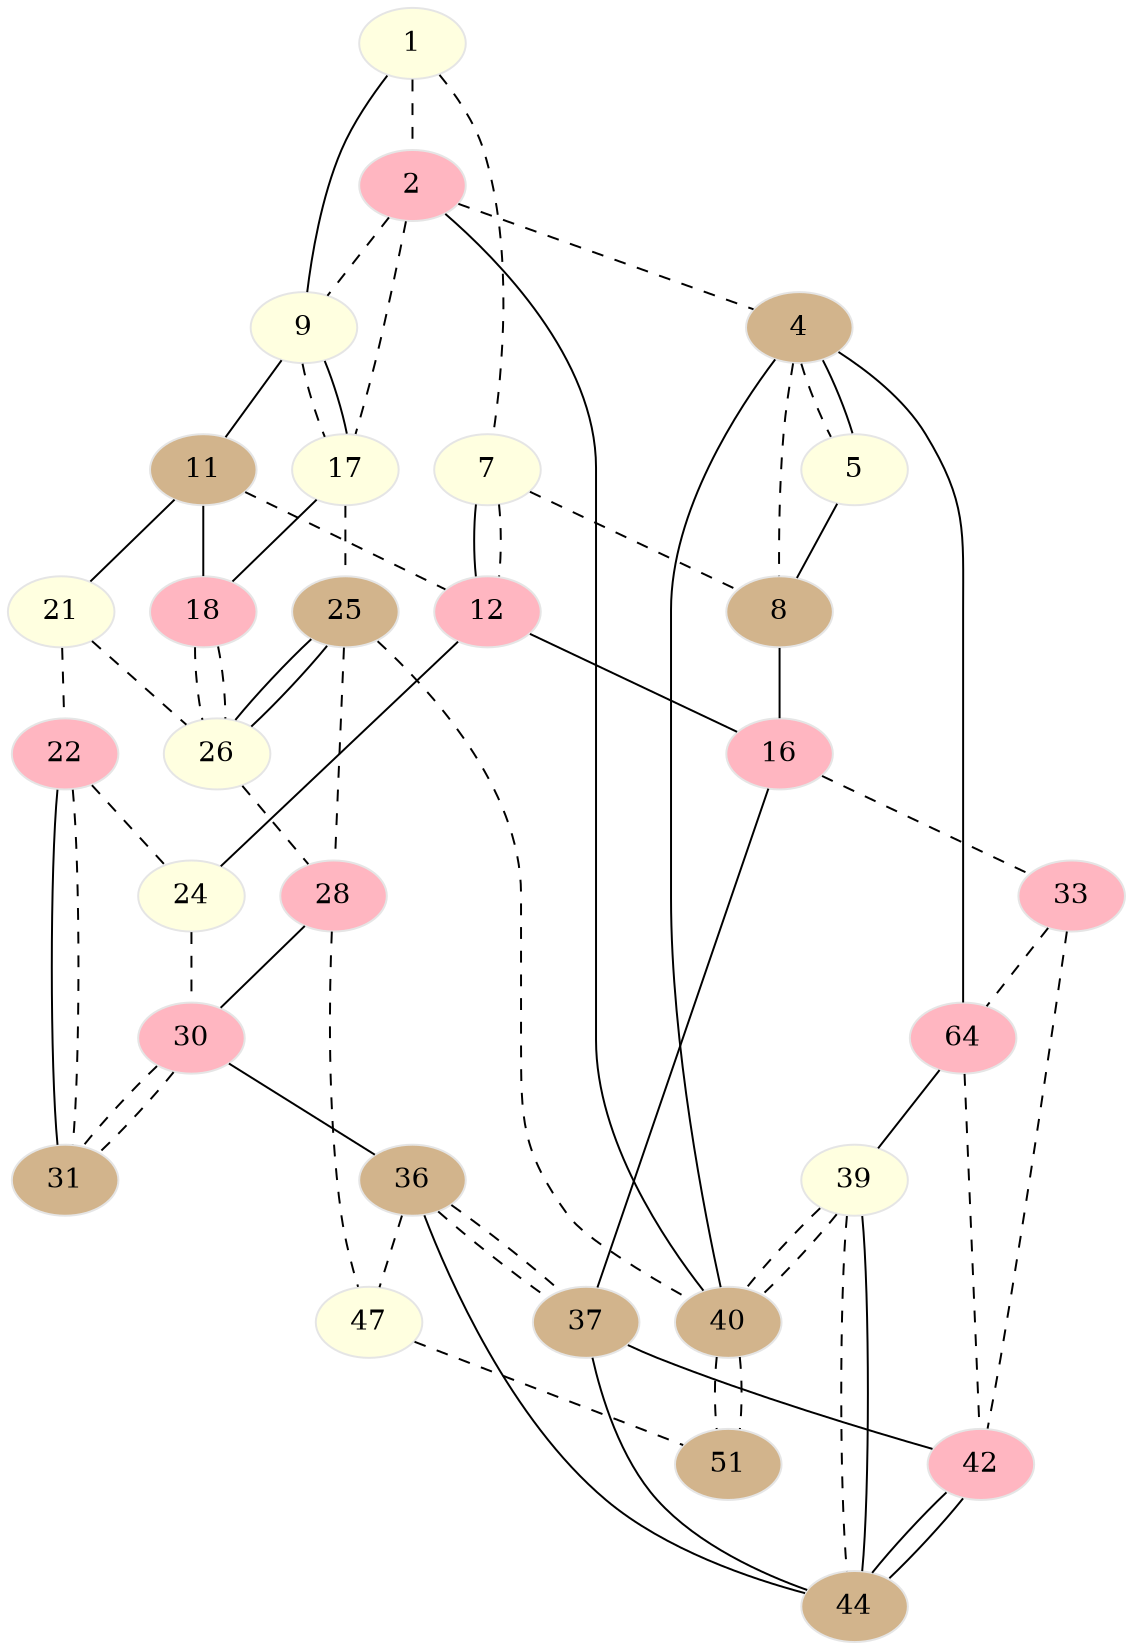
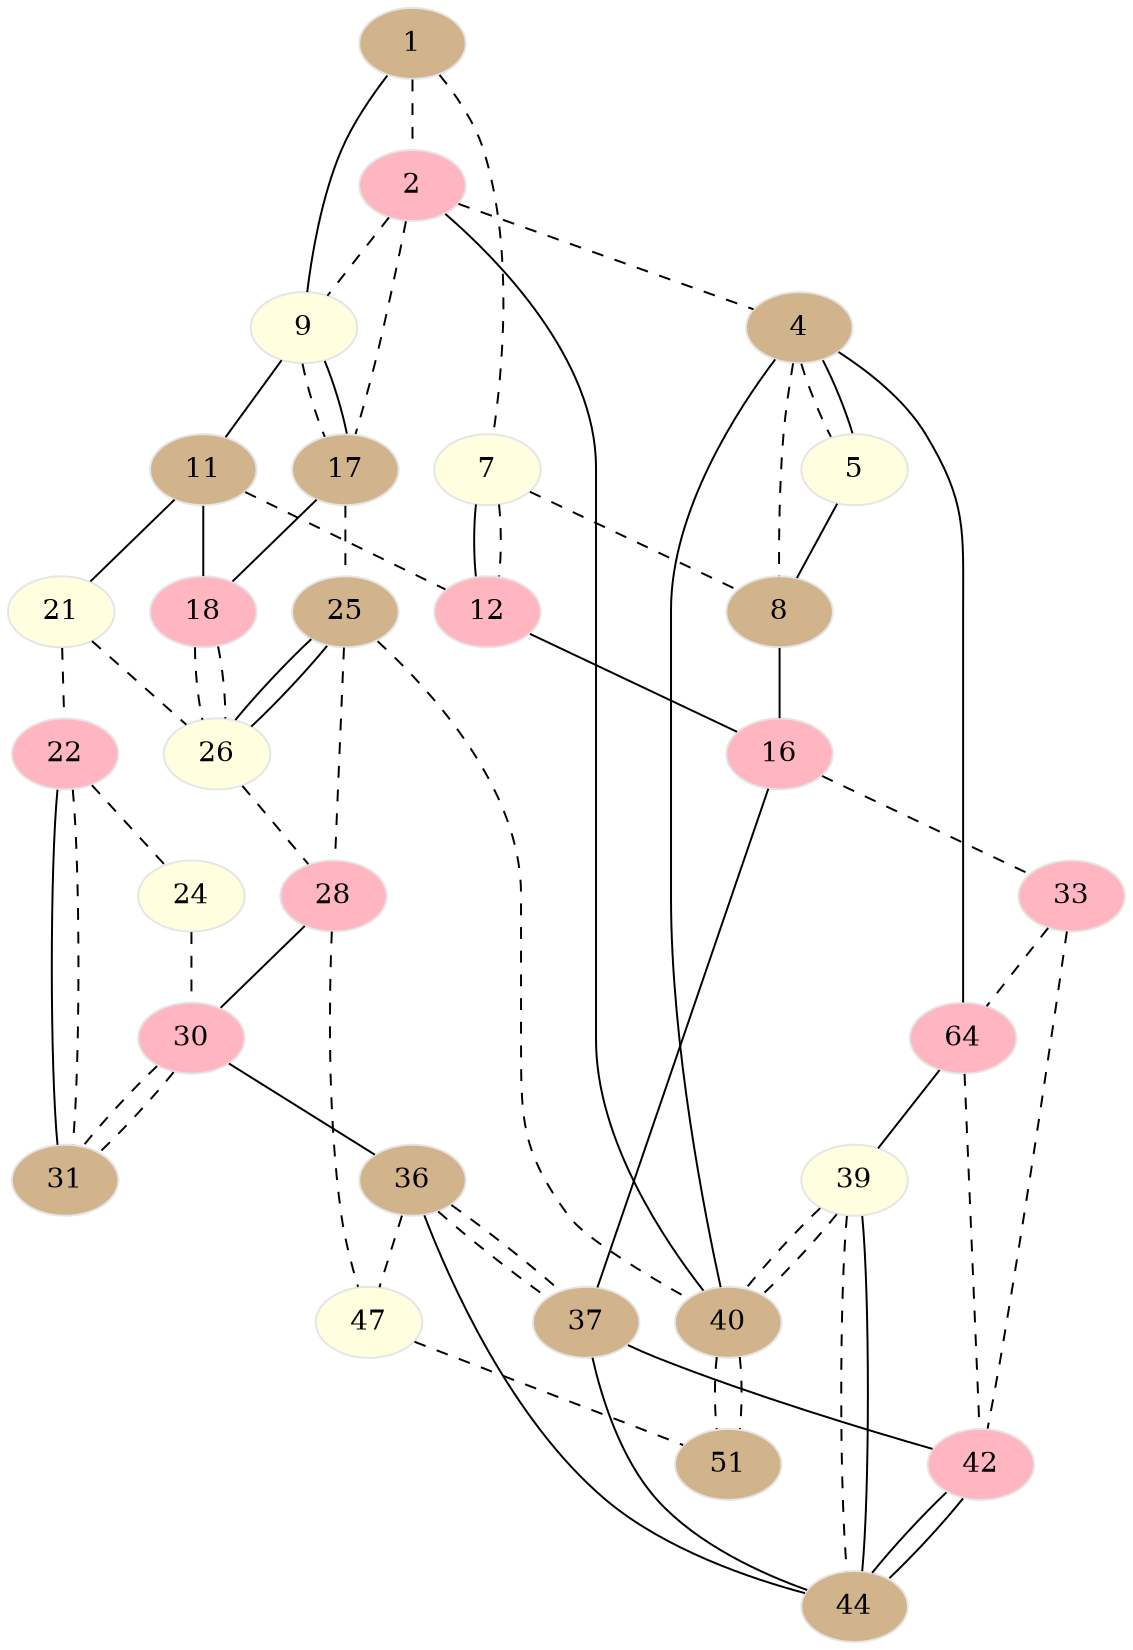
(412, 43) -> (412, 43)
(345, 470) -> (345, 470)
(357, 737) -> none
